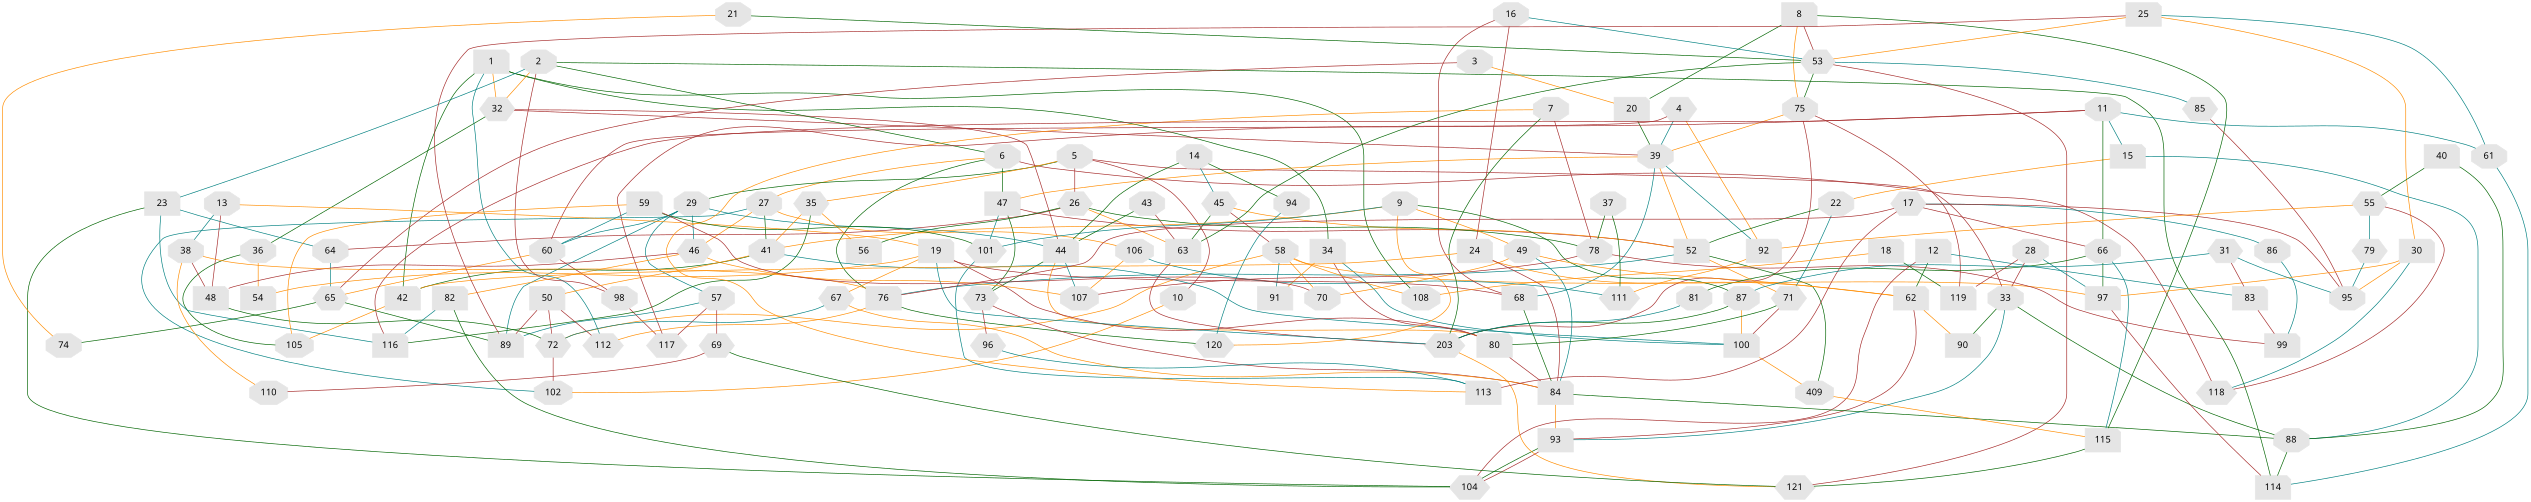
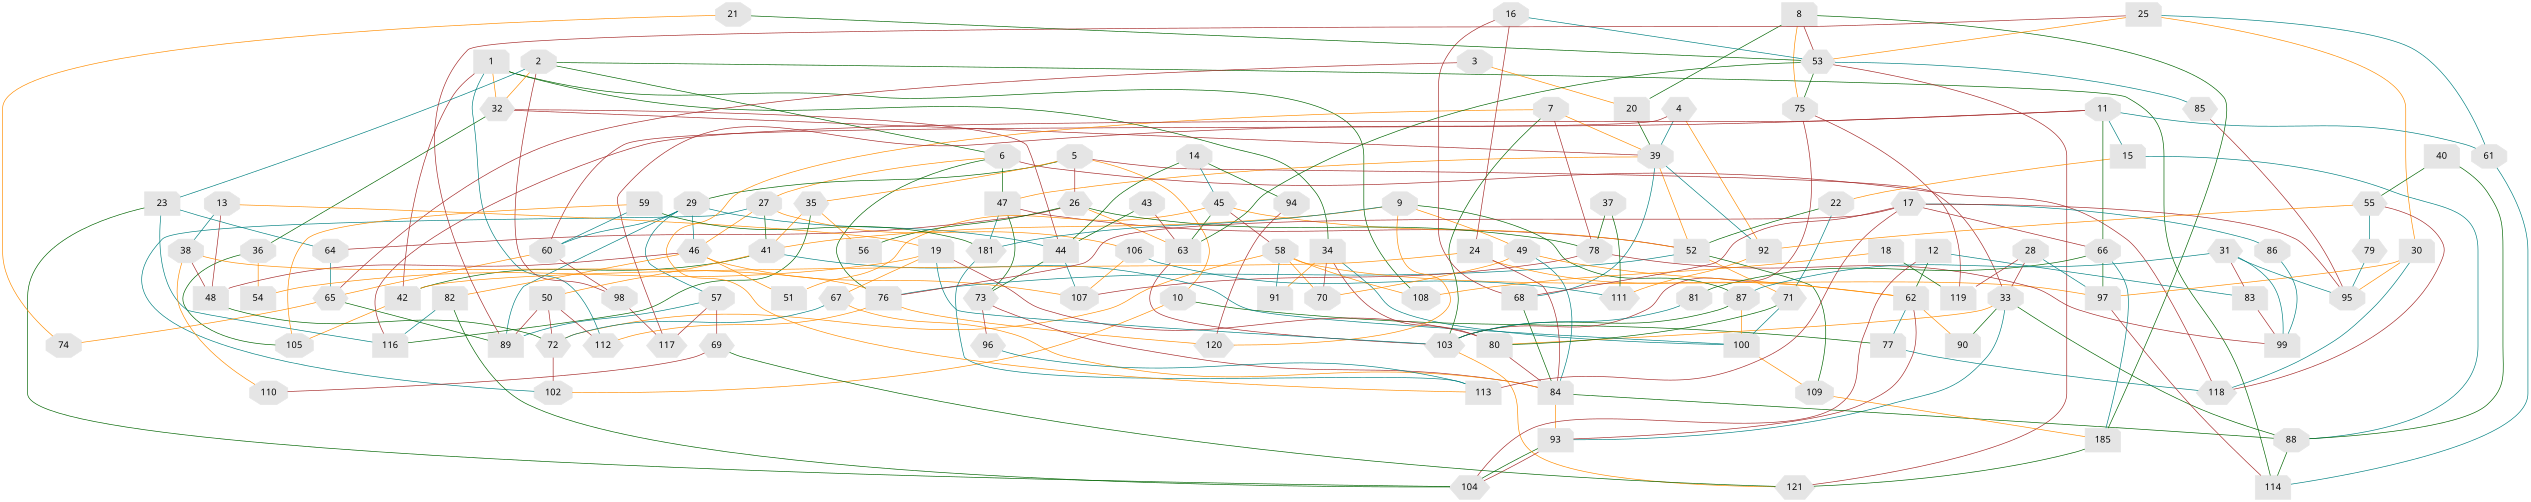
(1728, 133) -> (1603, 133)
(421, 173) -> (421, 173)
(1182, 203) -> (1182, 203)
(986, 251) -> (986, 251)
(1248, 253) -> (1248, 253)
(1228, 281) -> (1727, 253)
(978, 283) -> (1325, 275)
none -> (2274, 287)
none -> (789, 298)
(1766, 321) -> (1766, 321)
(211, 323) -> (211, 323)
(1041, 329) -> (1041, 329)
(1287, 330) -> (1765, 330)
(1445, 346) -> (1445, 346)
none -> (1888, 346)
(1814, 393) -> (1814, 393)
(2103, 440) -> (2103, 440)
